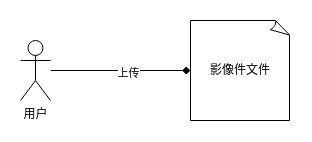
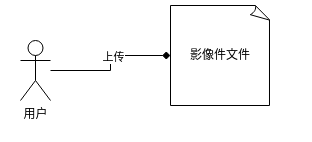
(241, 71) -> (221, 56)
